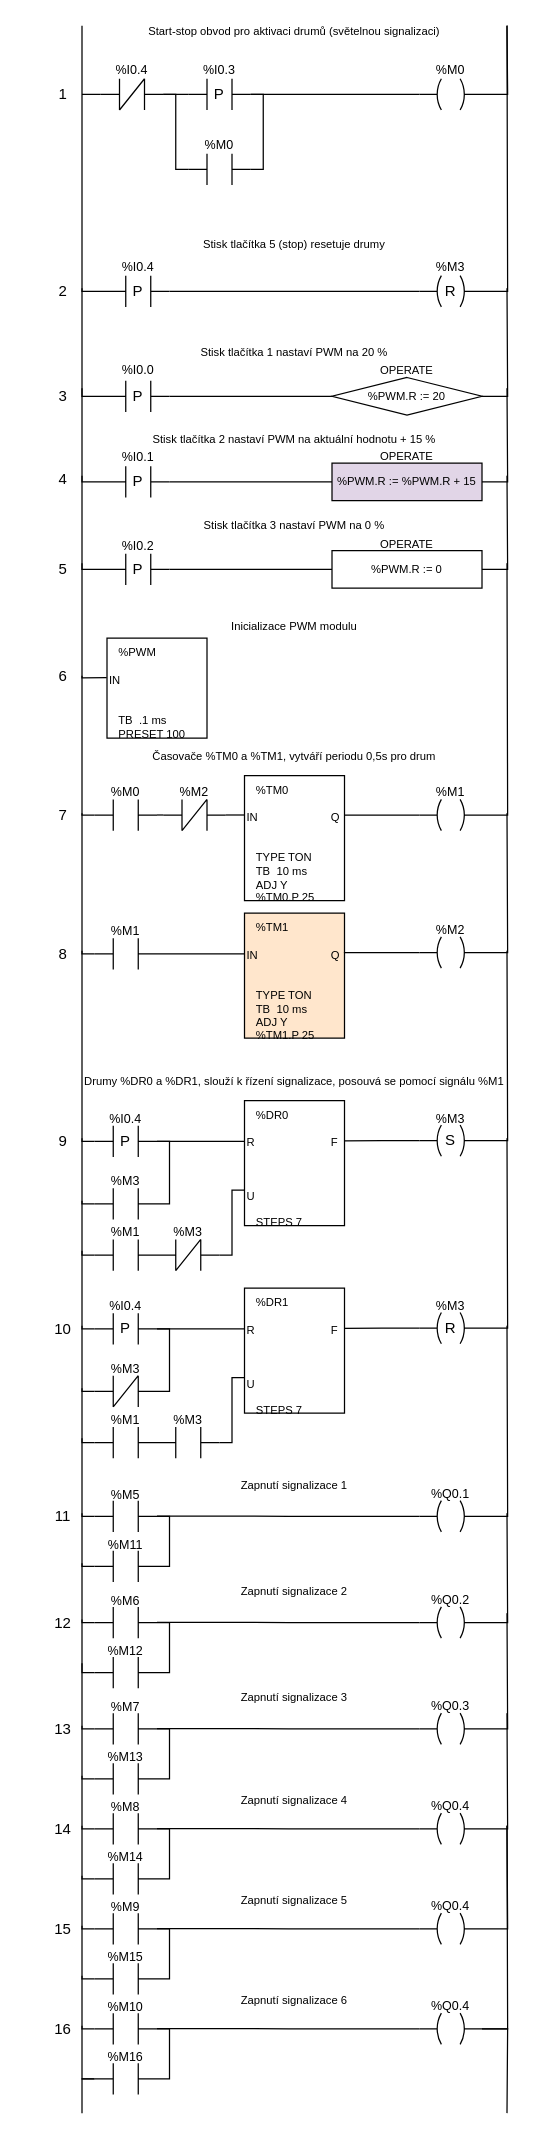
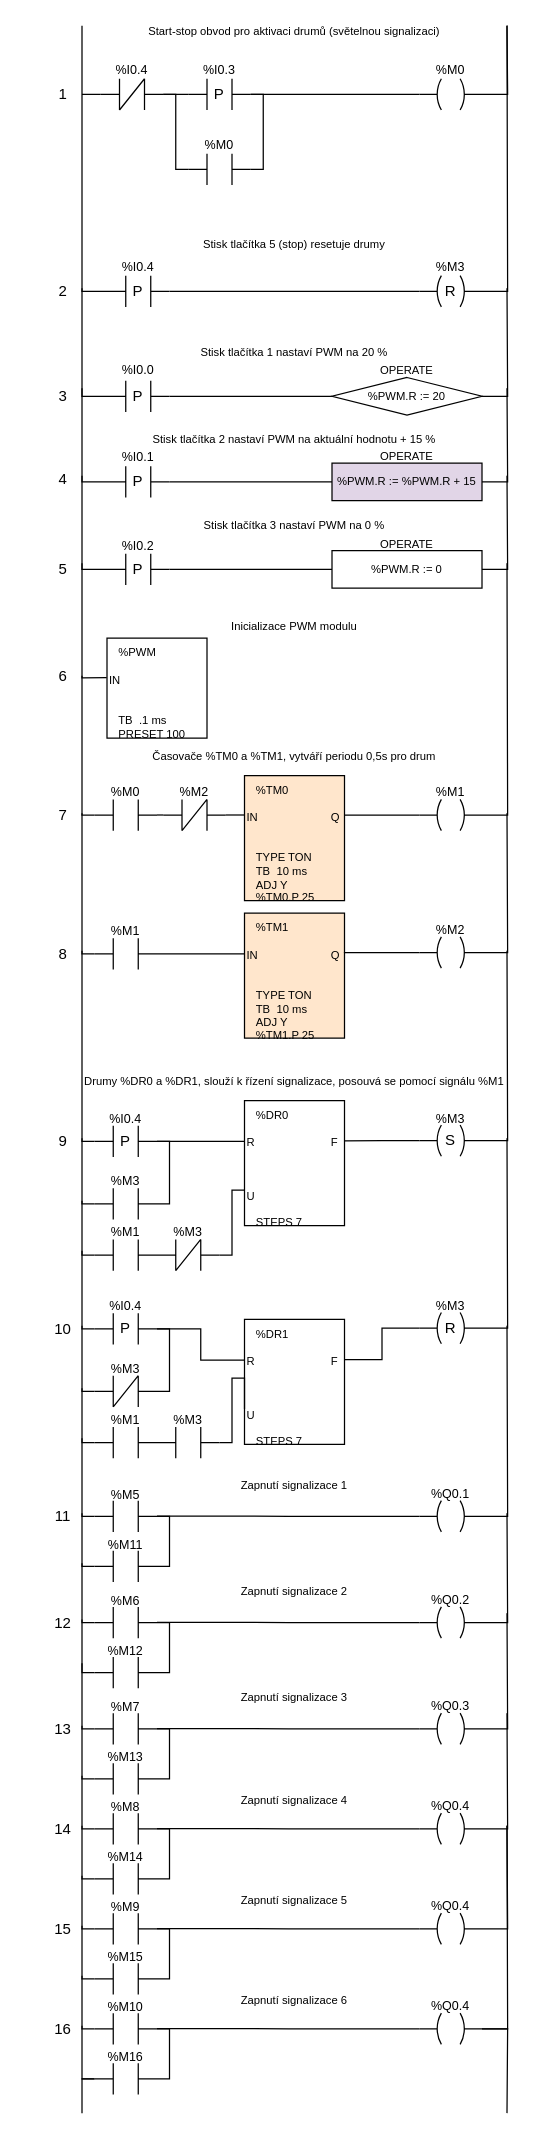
(294, 838) -> (294, 838)
(294, 1351) -> (294, 1382)
